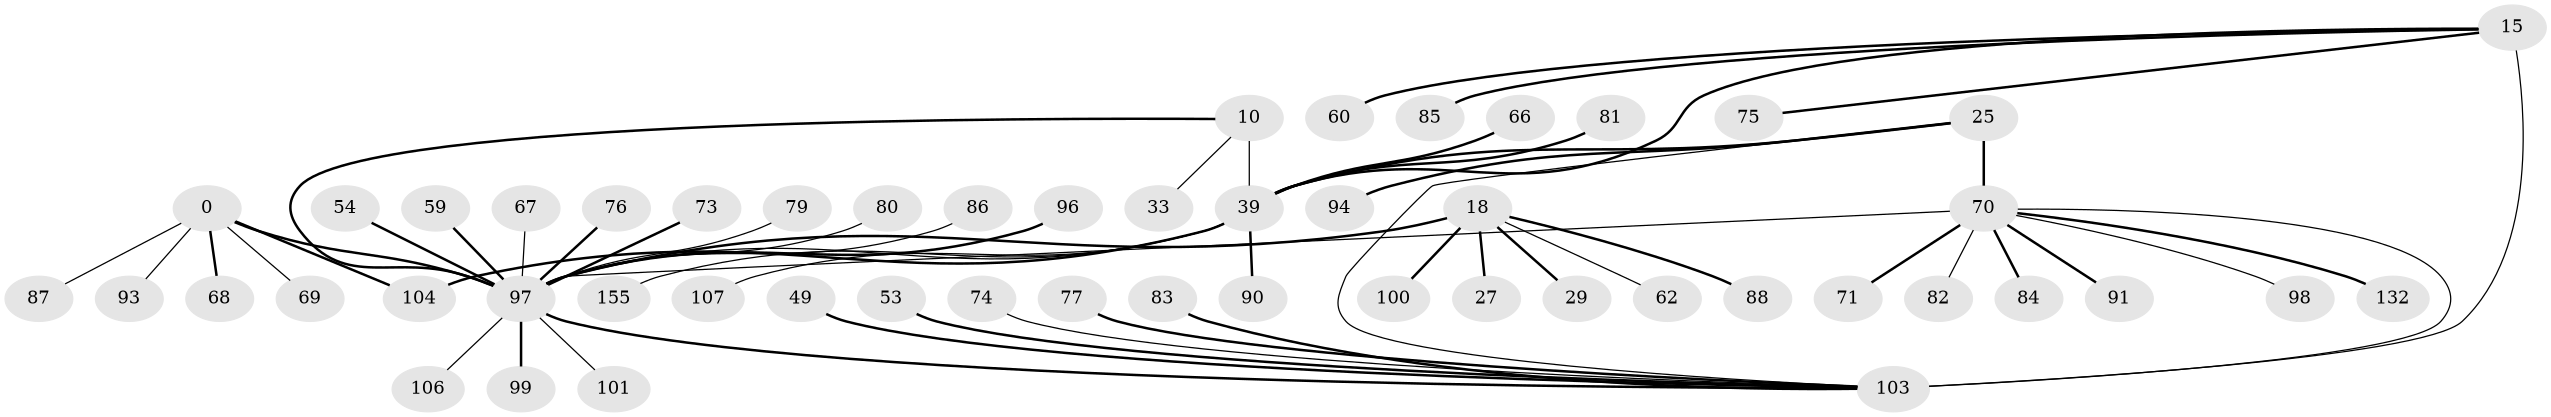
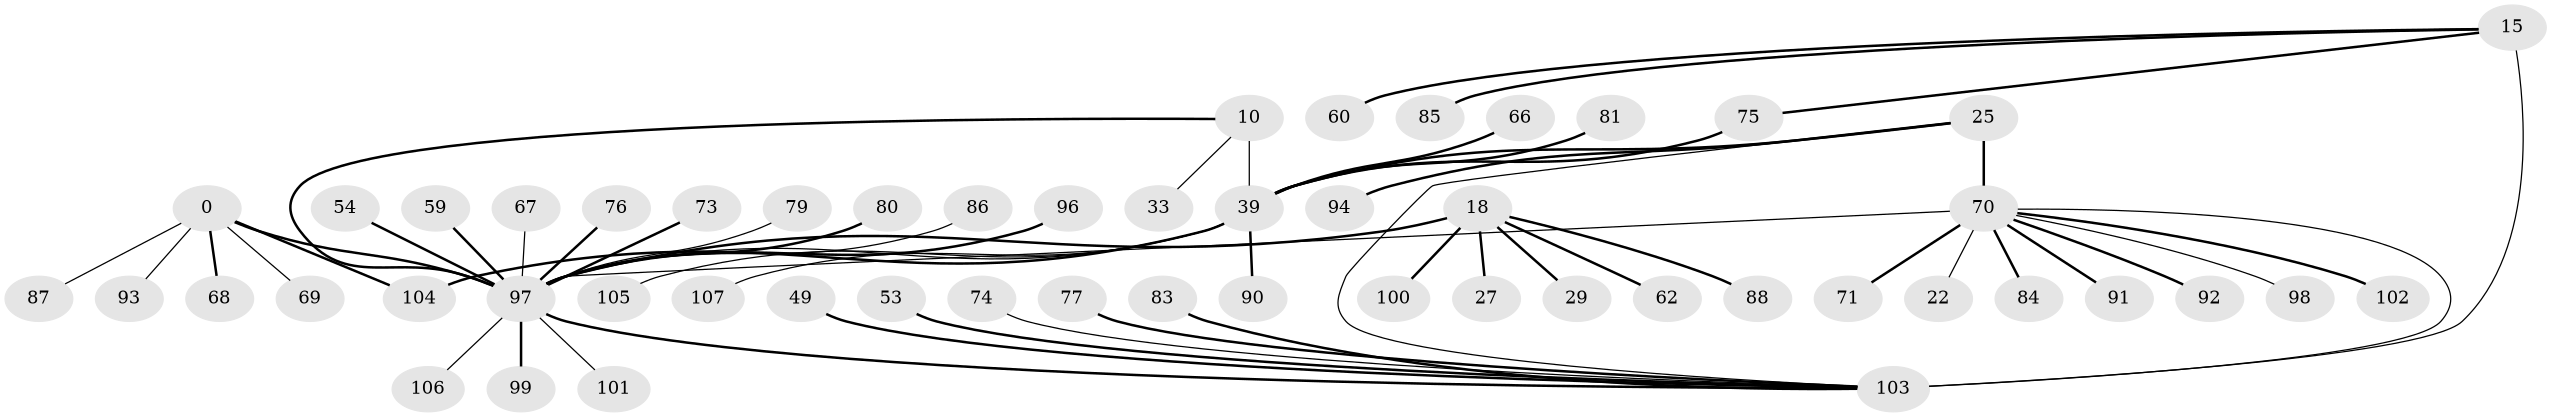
(1831, 64) -> (1498, 162)
(1573, 253) -> (1573, 253)
(704, 254) -> (704, 254)
(614, 299) -> (614, 299)
(1939, 299) -> (1939, 299)
none -> (2210, 299)
(2393, 299) -> (2393, 299)
